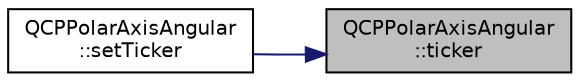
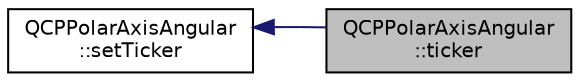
(279, 55) -> (300, 27)
